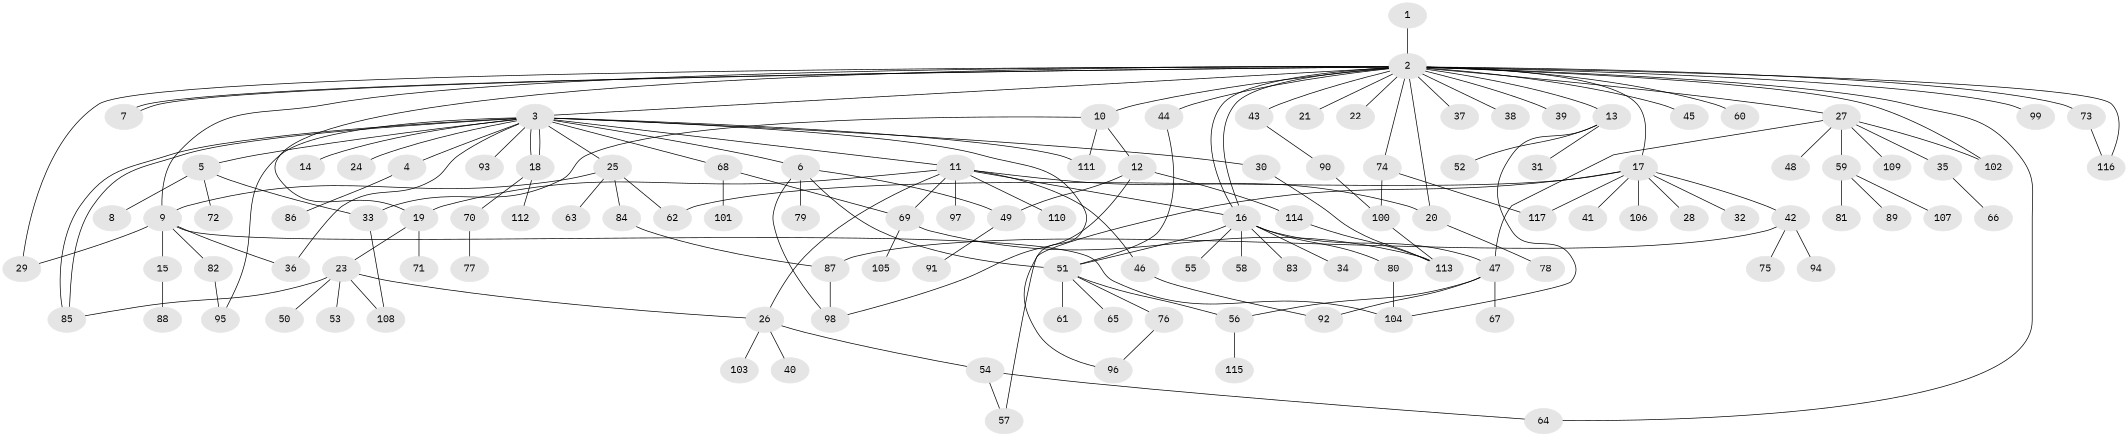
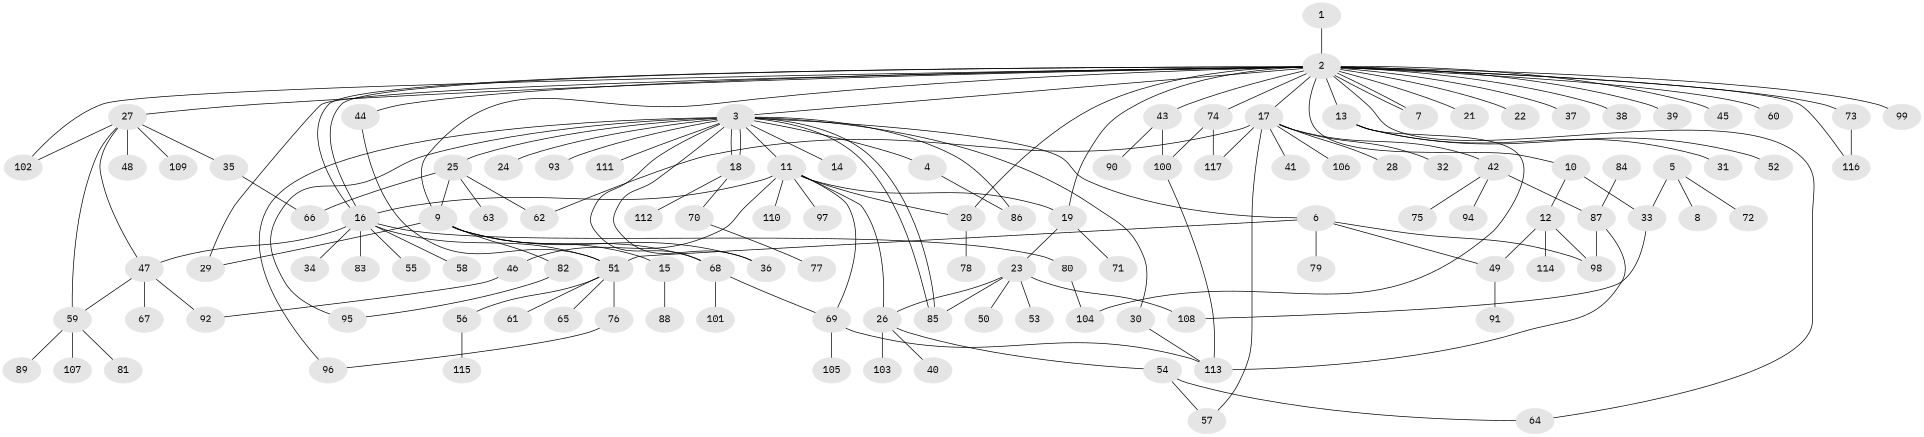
(367, 138) -> (940, 149)
(1093, 142) -> none
(617, 193) -> (377, 191)
(1361, 200) -> (1163, 140)
(784, 238) -> (577, 244)
(1355, 238) -> (1464, 346)
(1367, 299) -> (108, 294)
